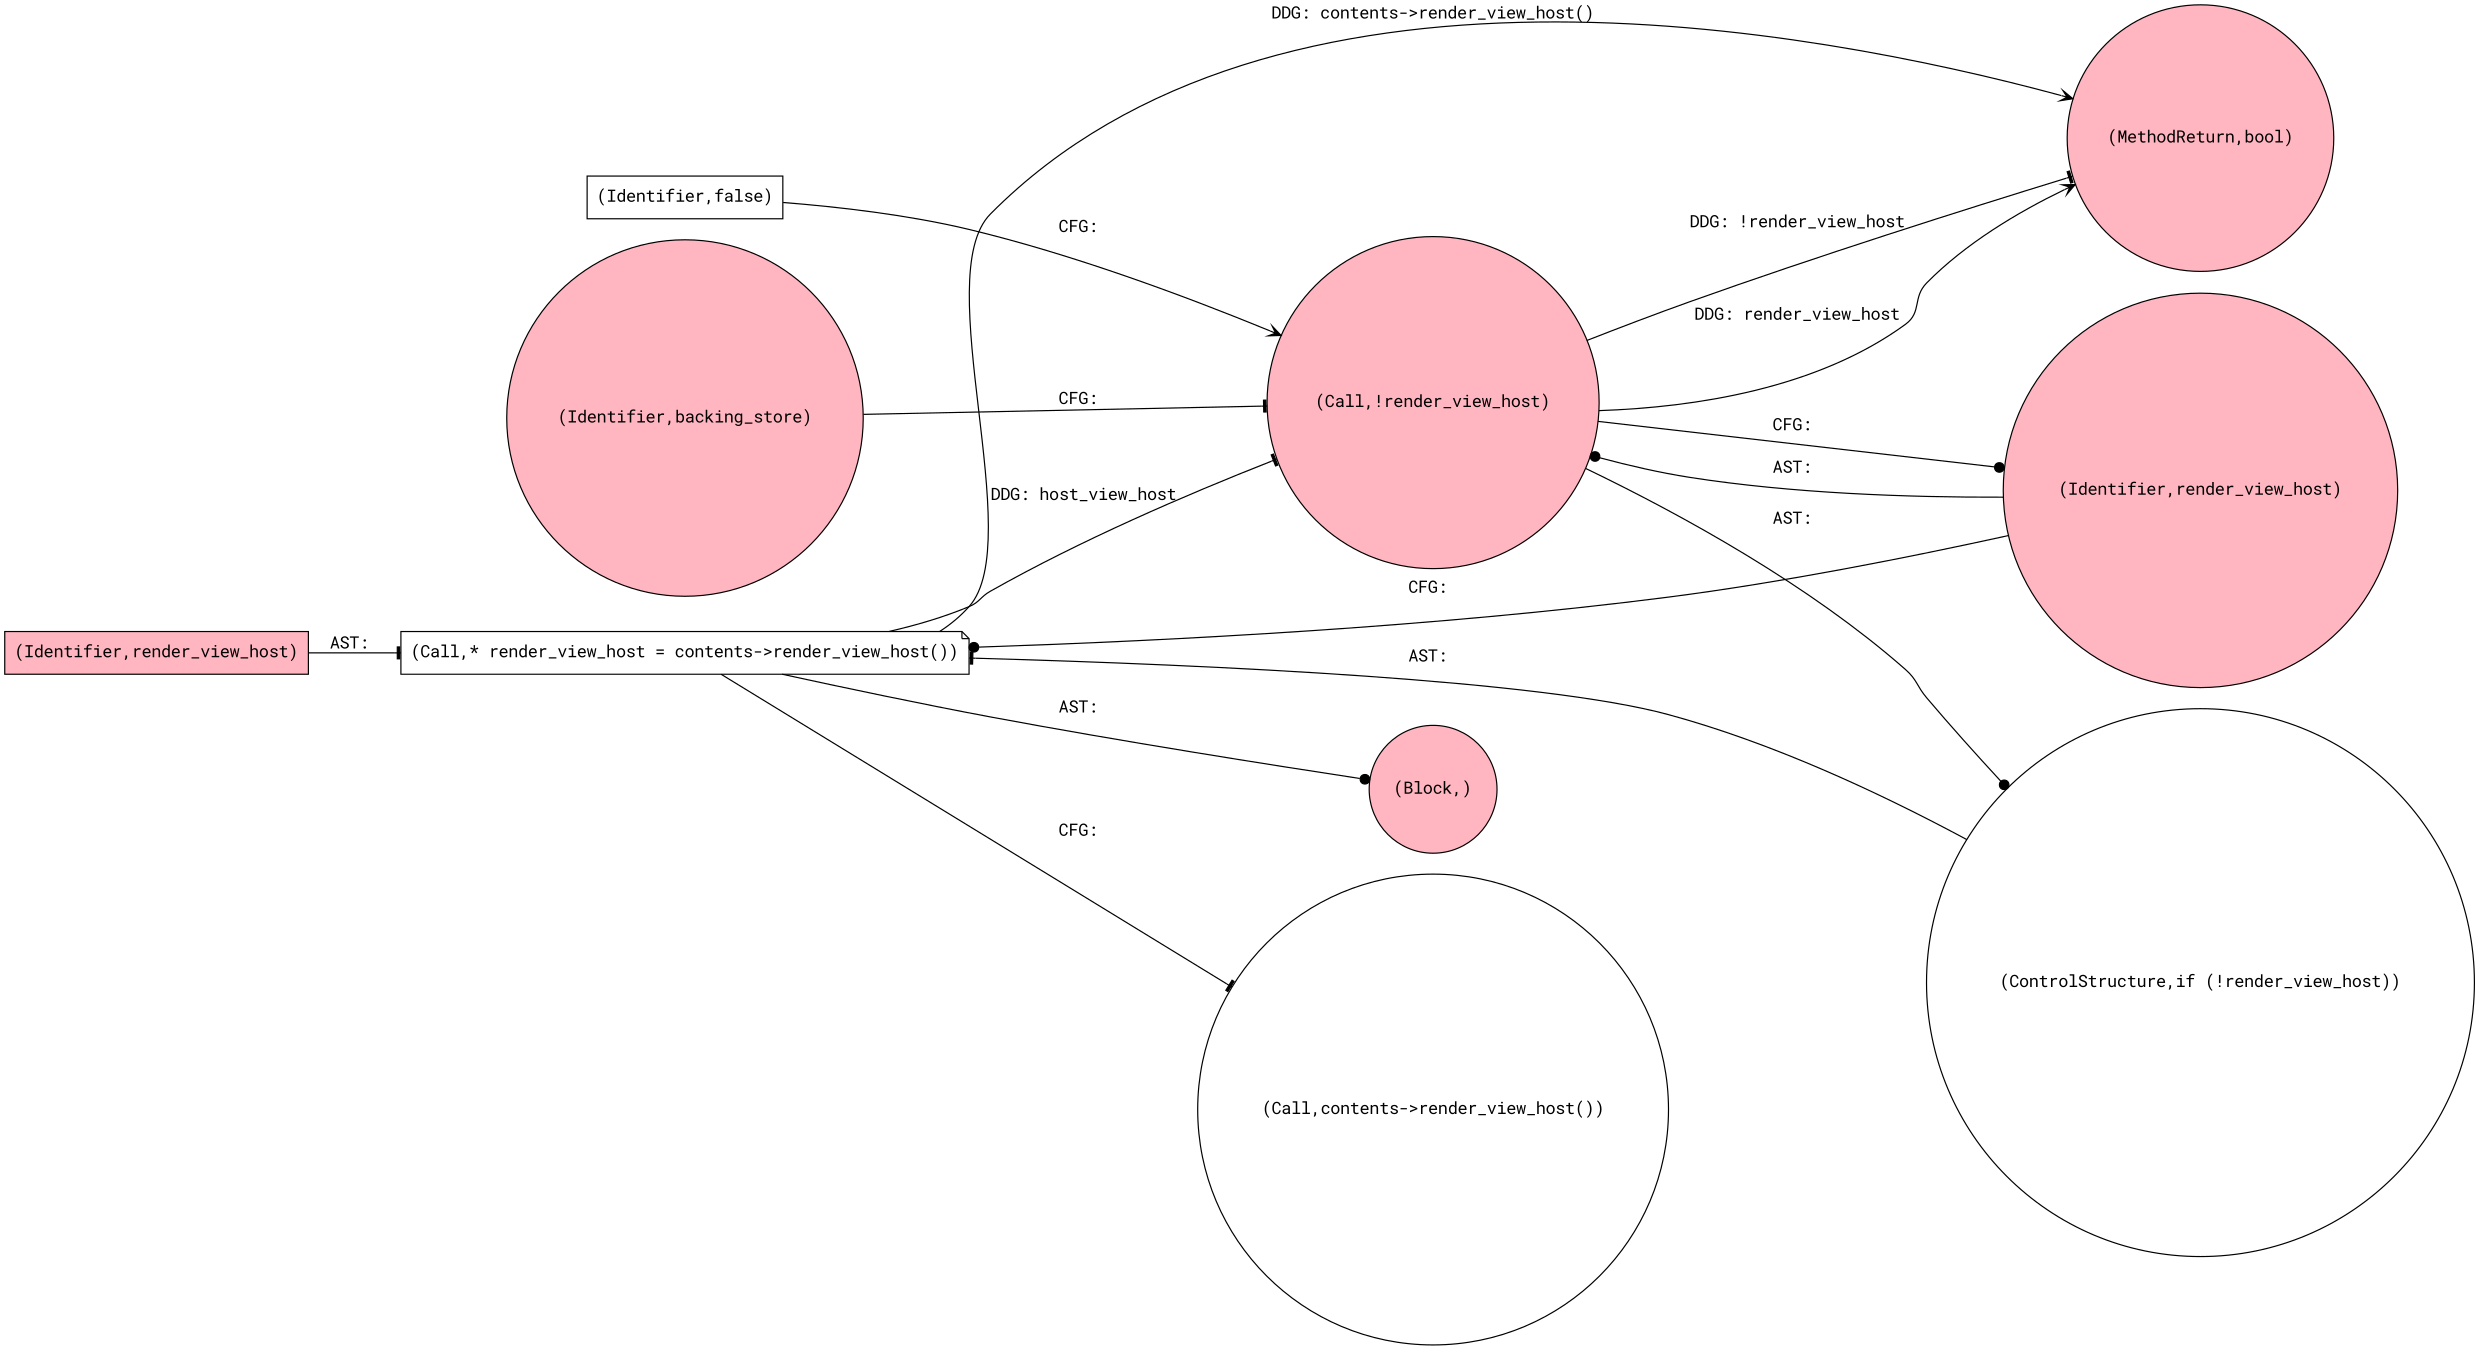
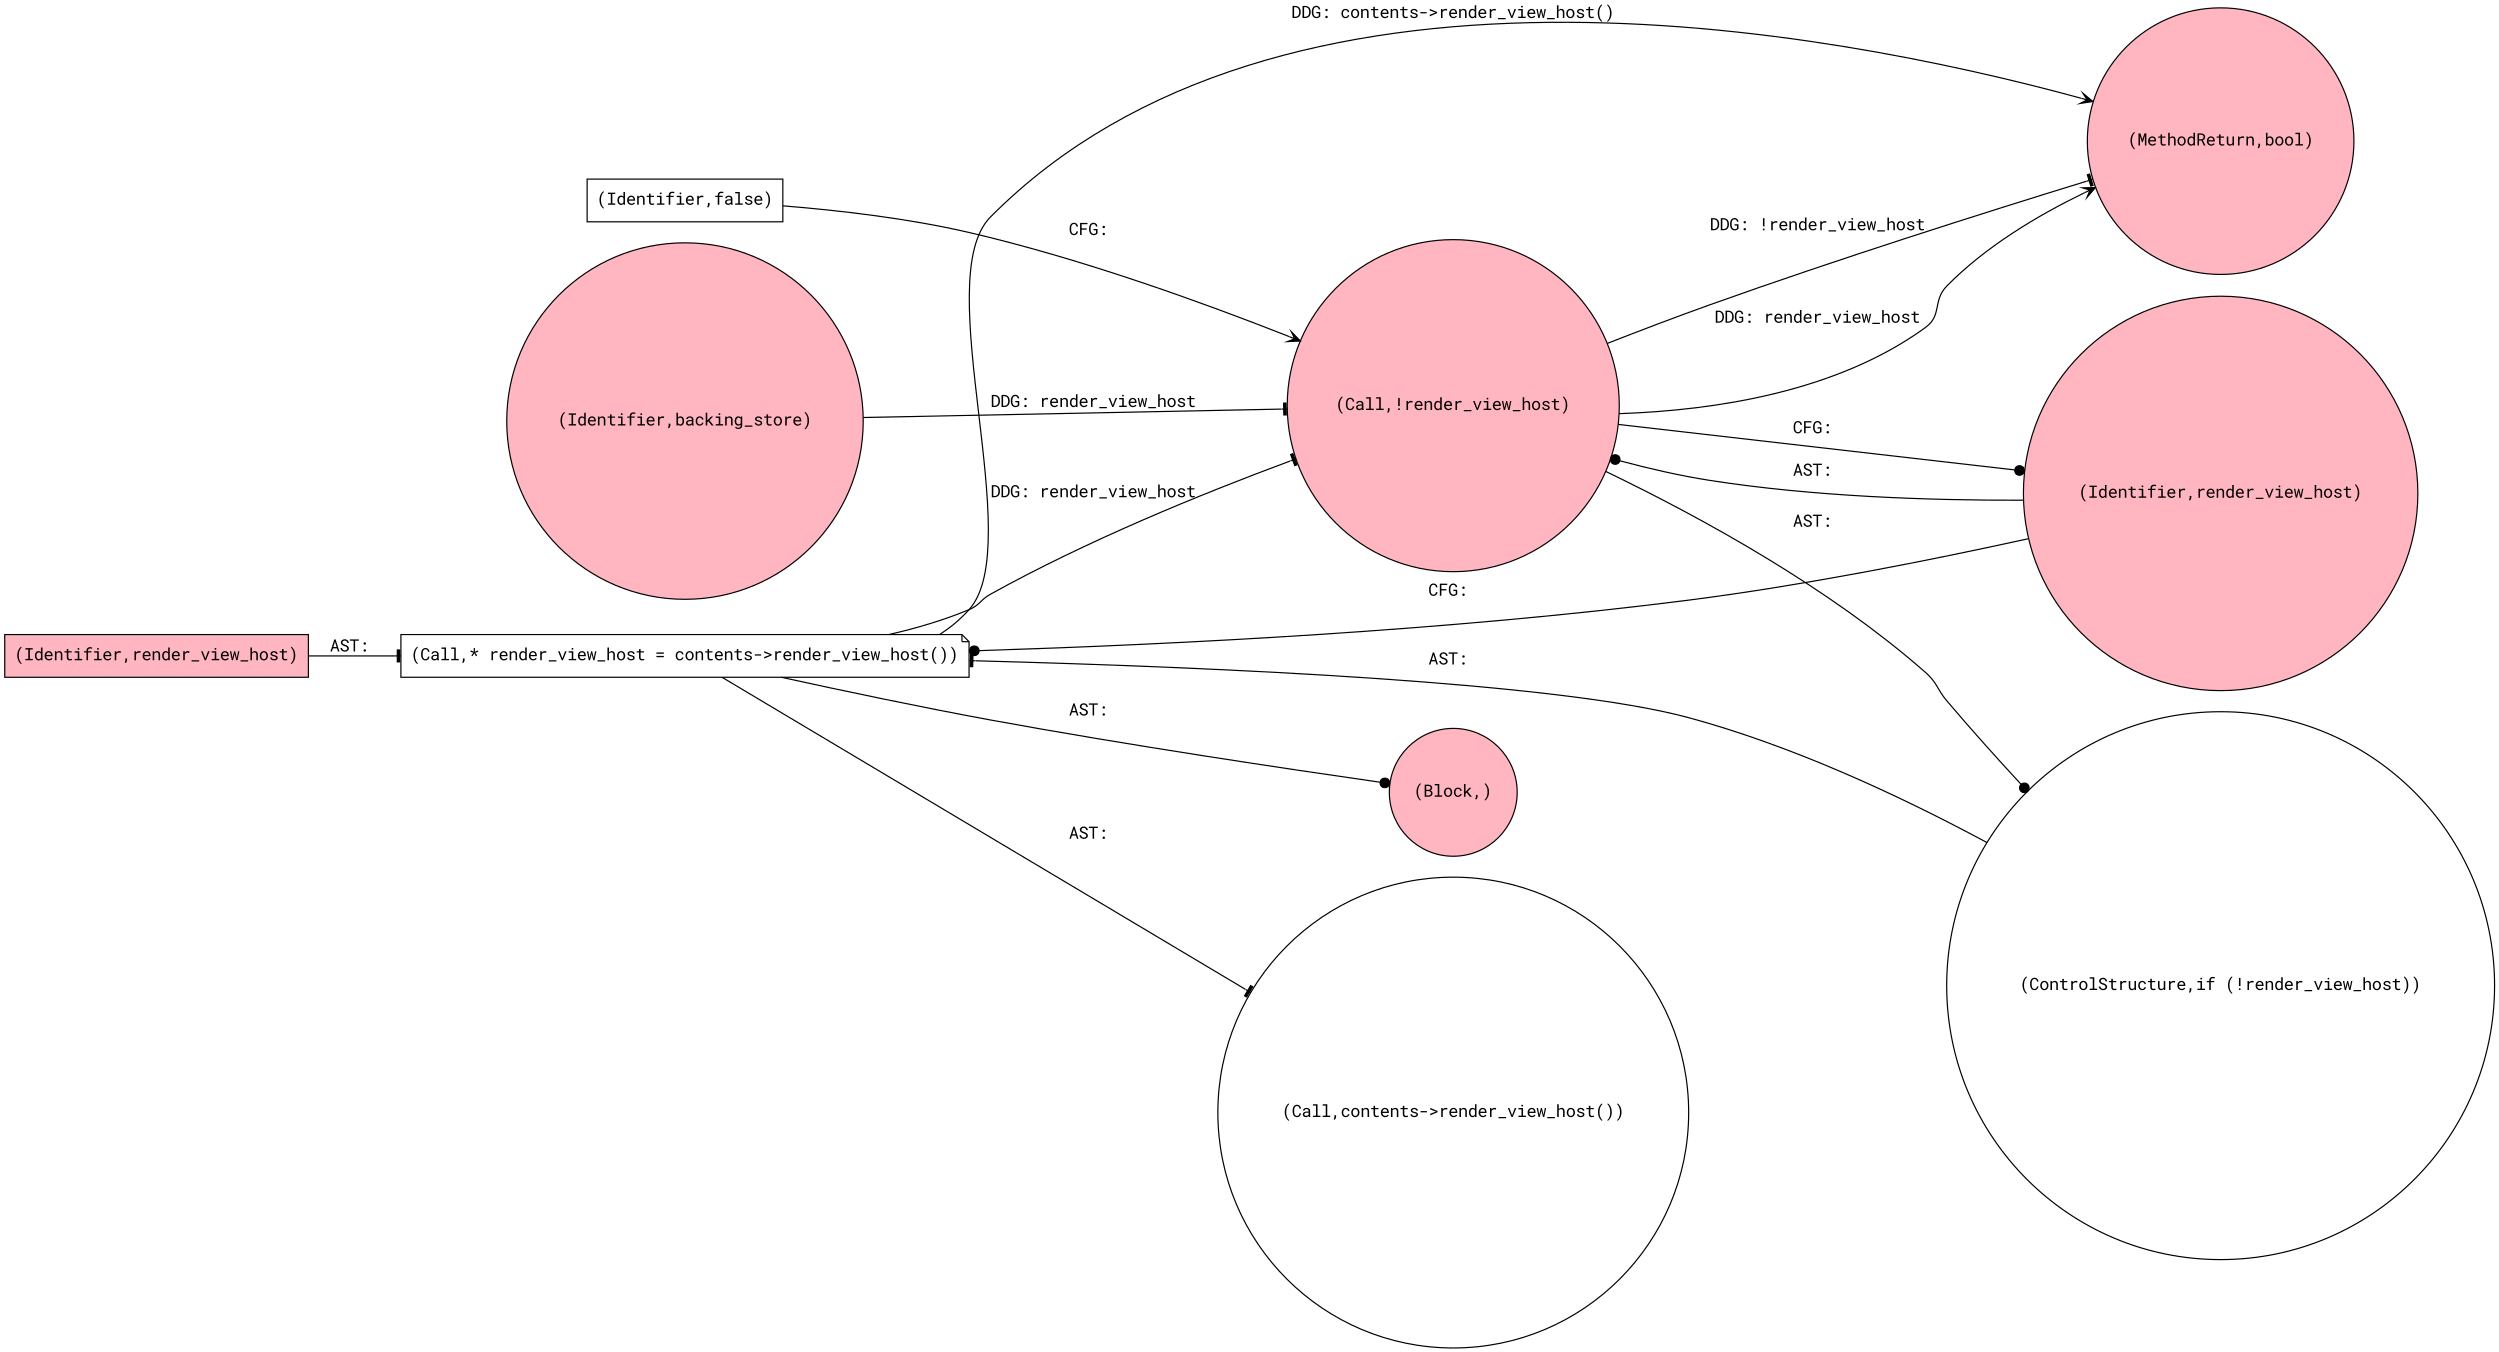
(1084, 400) -> (1094, 403)
(1084, 496) -> (1094, 493)
(1084, 831) -> (1094, 834)
